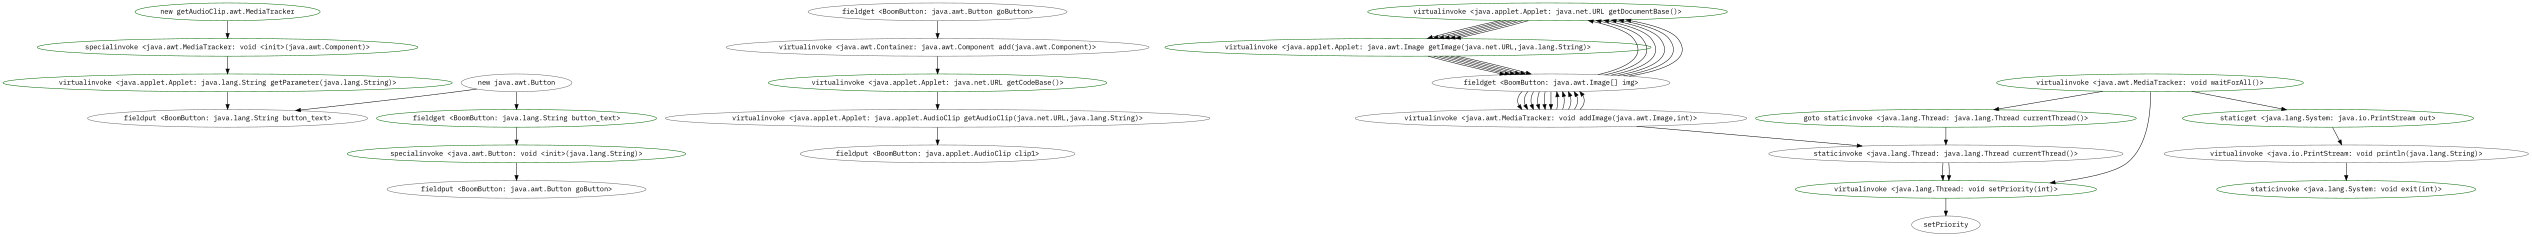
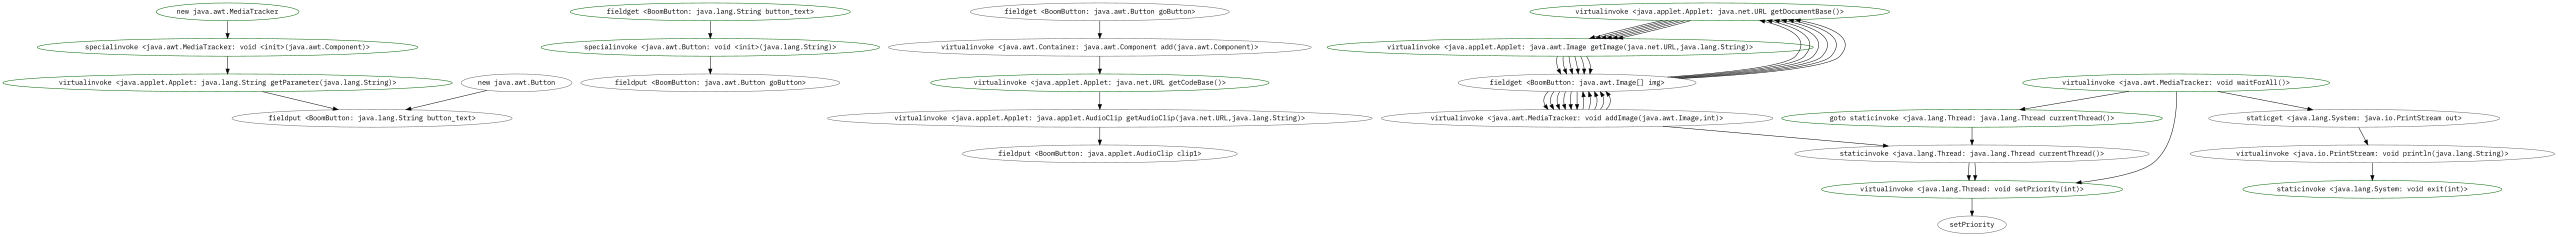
(228, 12) -> (228, 12)
(517, 98) -> none
(2328, 118) -> (2354, 118)
